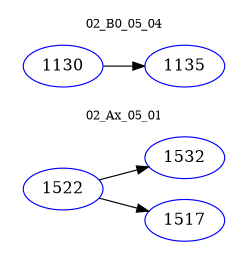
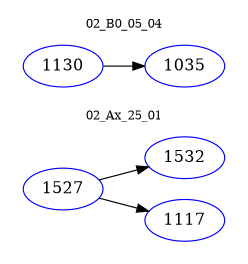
(185, 66) -> (185, 66)
(124, 117) -> (124, 117)
(63, 189) -> (63, 189)
(185, 220) -> (185, 220)
